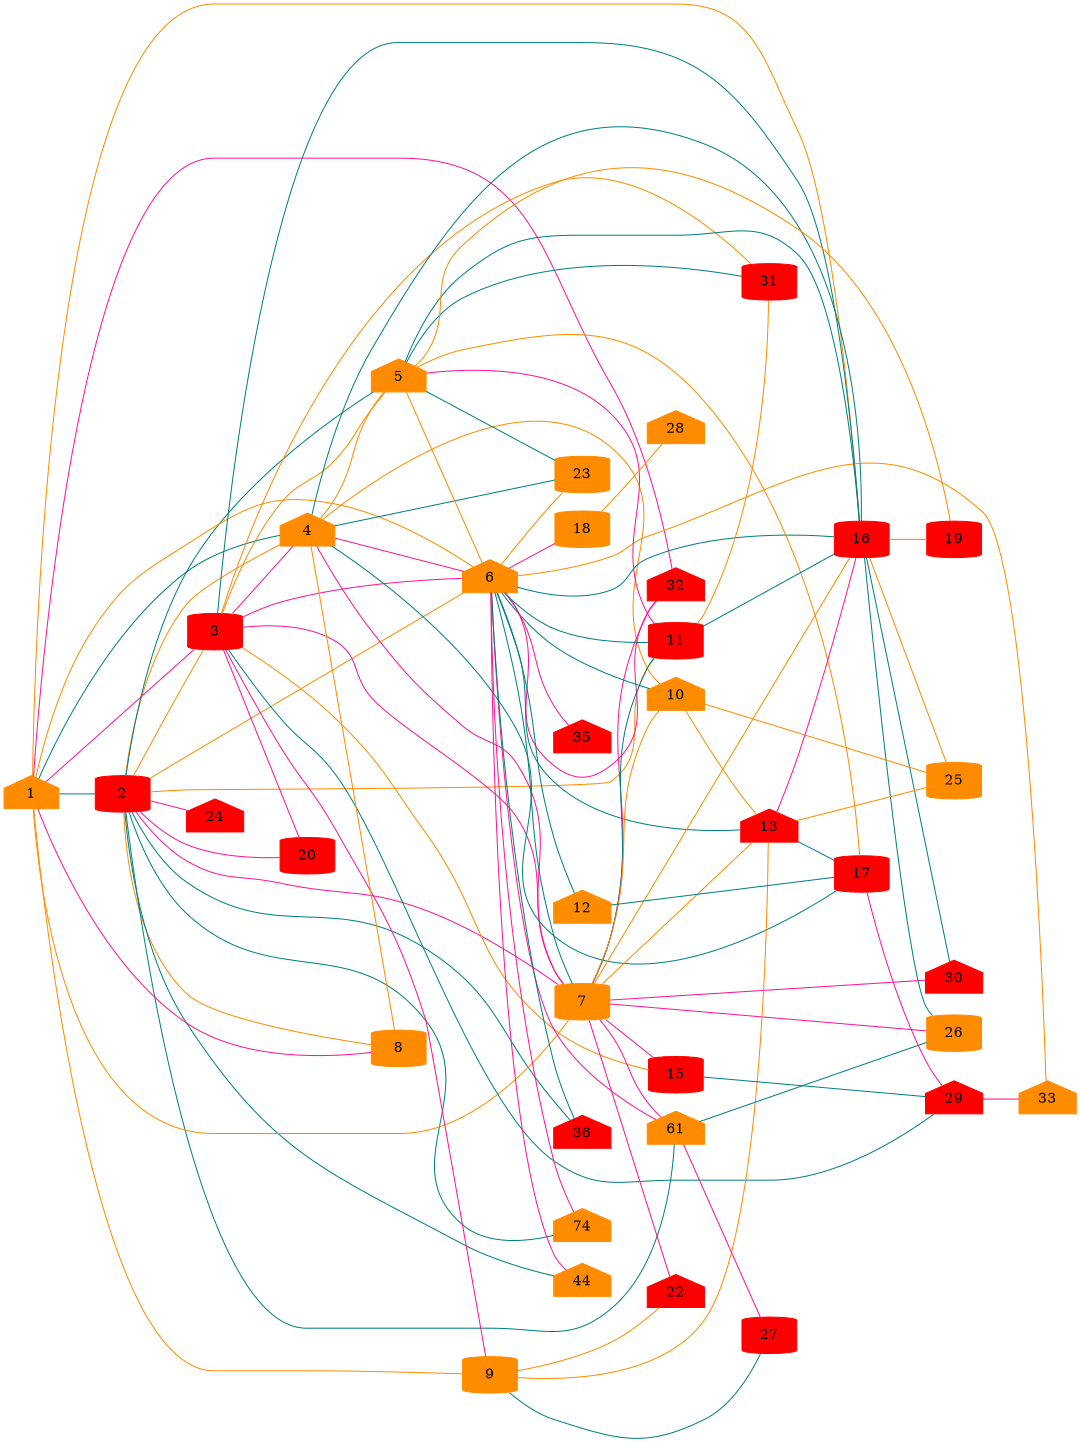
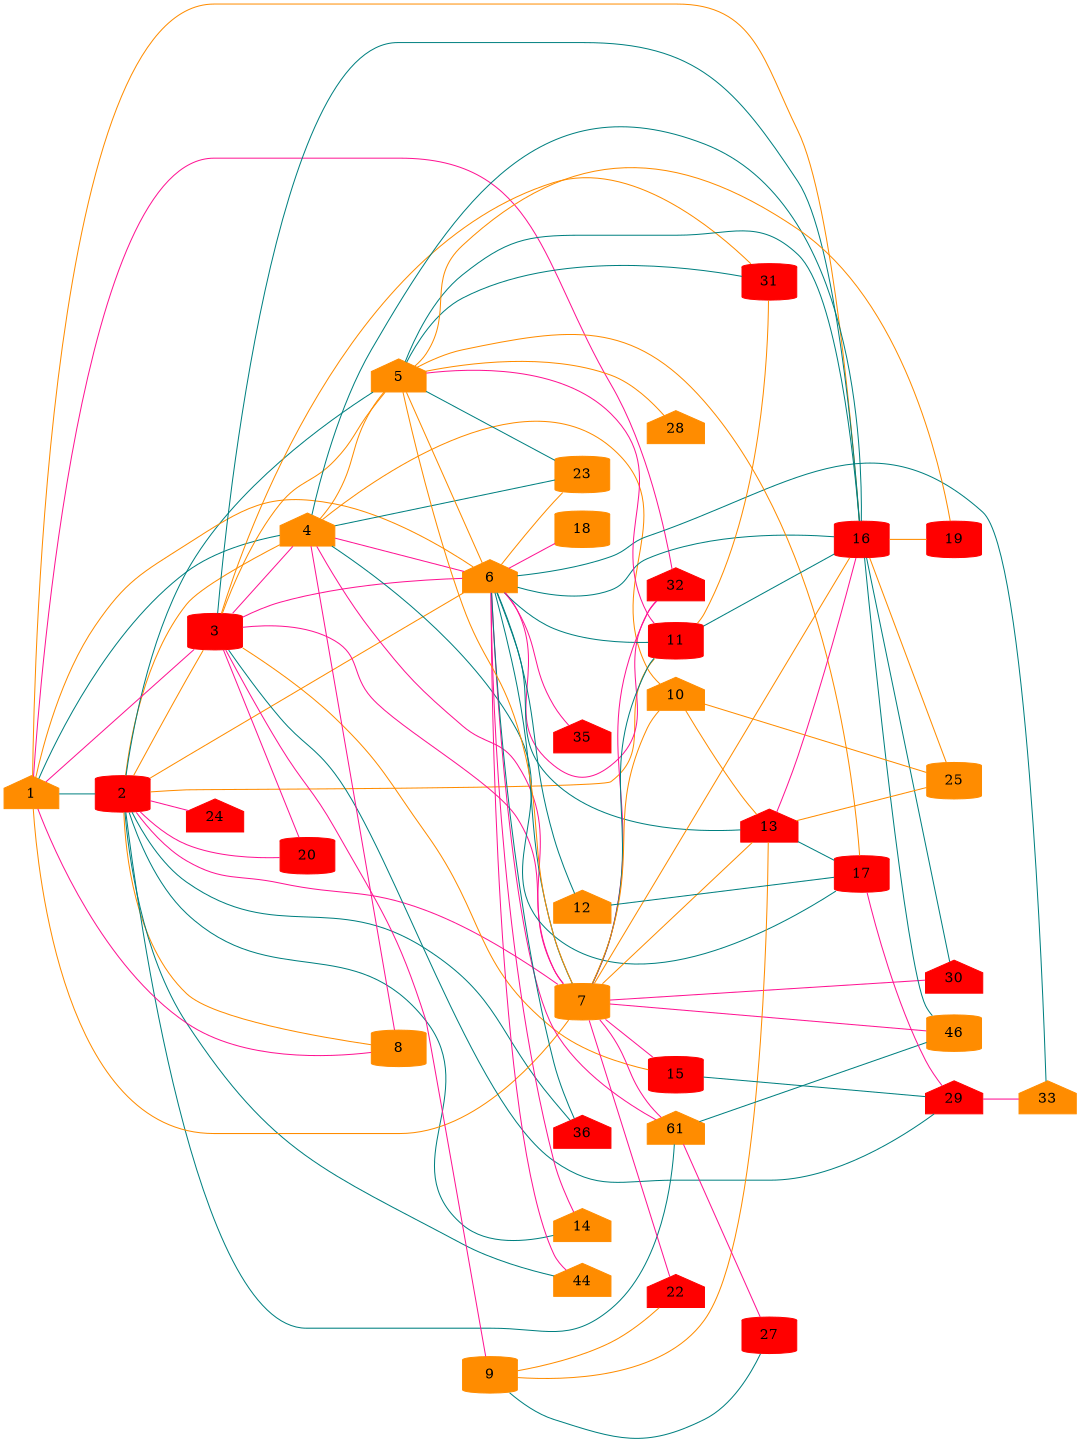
(629, 481) -> (552, 363)
(998, 547) -> (998, 547)
(567, 654) -> none
none -> (507, 698)
(351, 776) -> (351, 776)
(954, 1033) -> (954, 1033)
(582, 1227) -> (582, 1227)
(111, 1231) -> none
